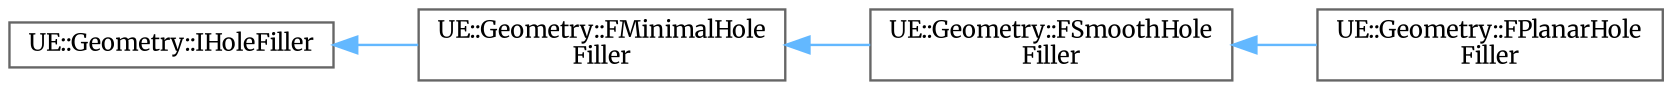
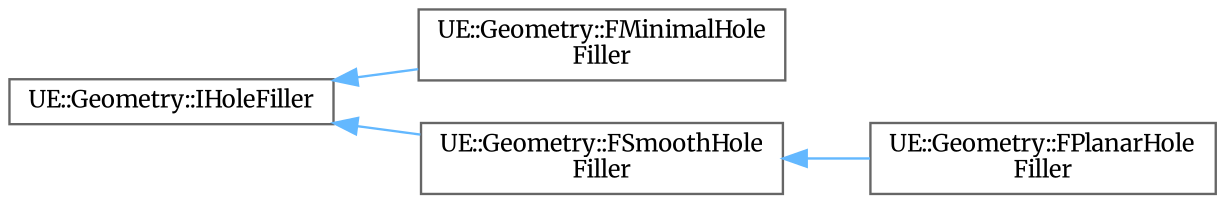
(840, 45) -> (389, 130)
